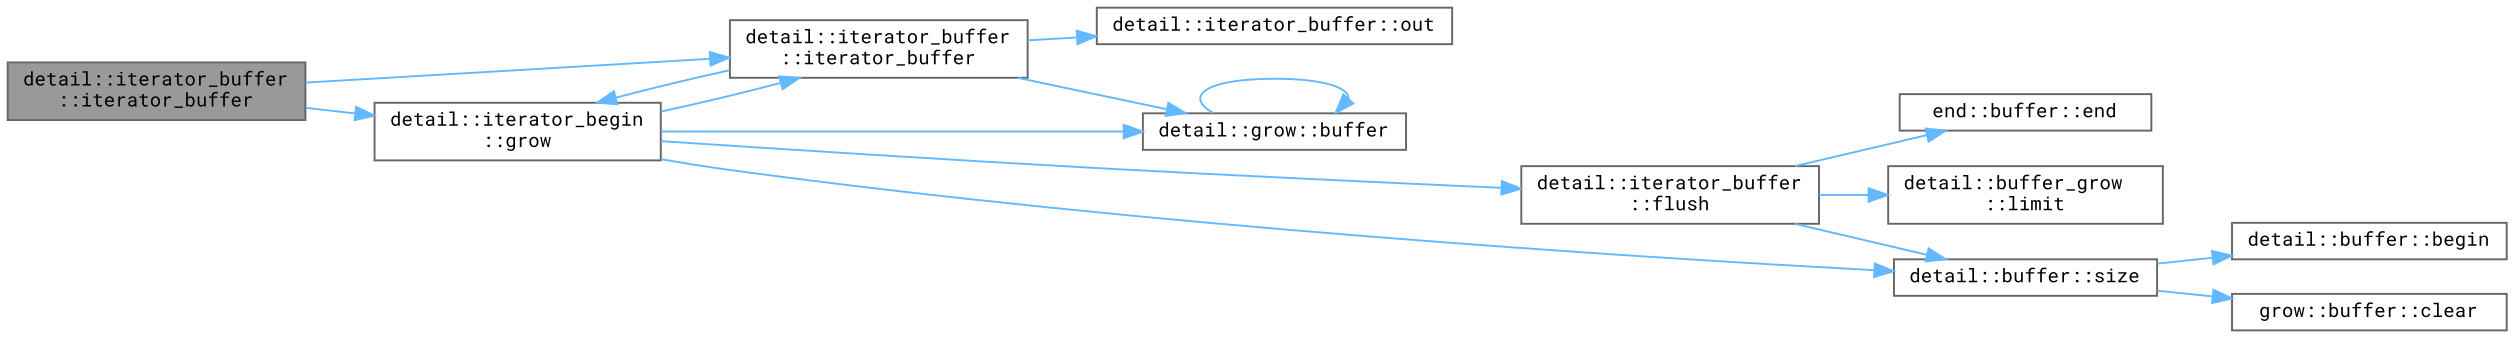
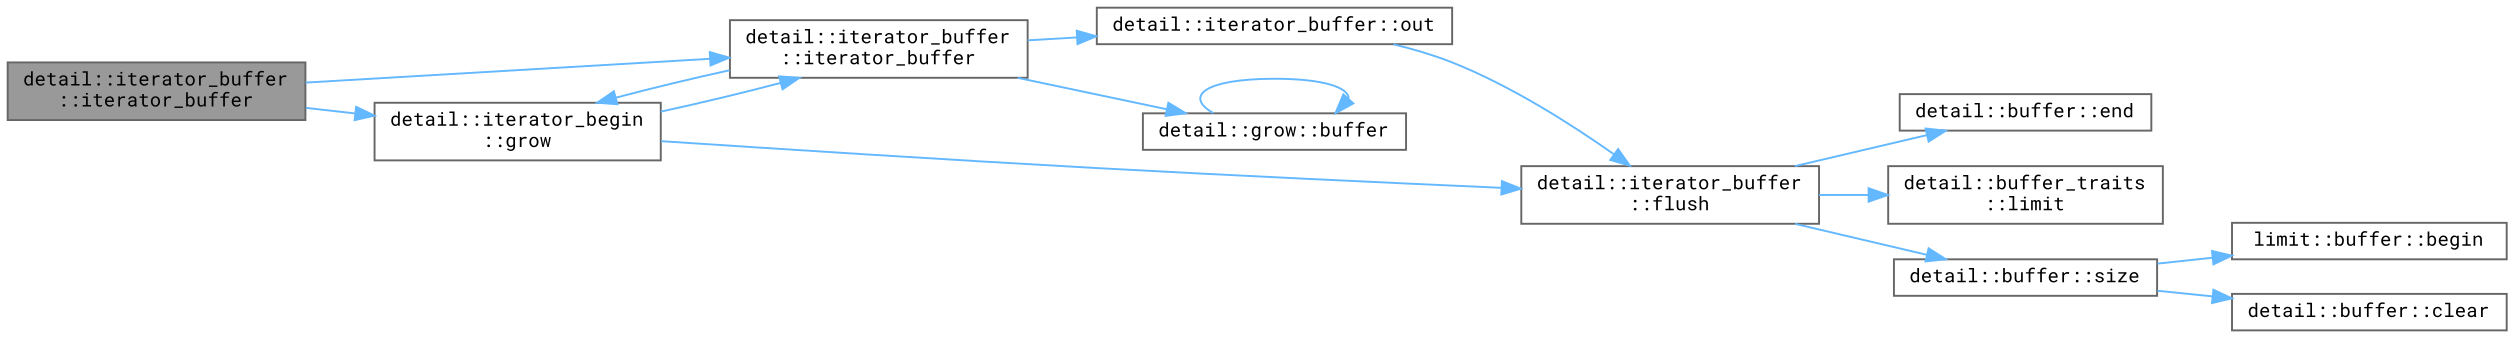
none -> (1509, 89)
(2026, 112) -> (2026, 112)
(892, 132) -> none
(2026, 195) -> (2026, 195)
(1266, 228) -> none
(2369, 241) -> (2369, 241)
(2369, 312) -> (2369, 312)
